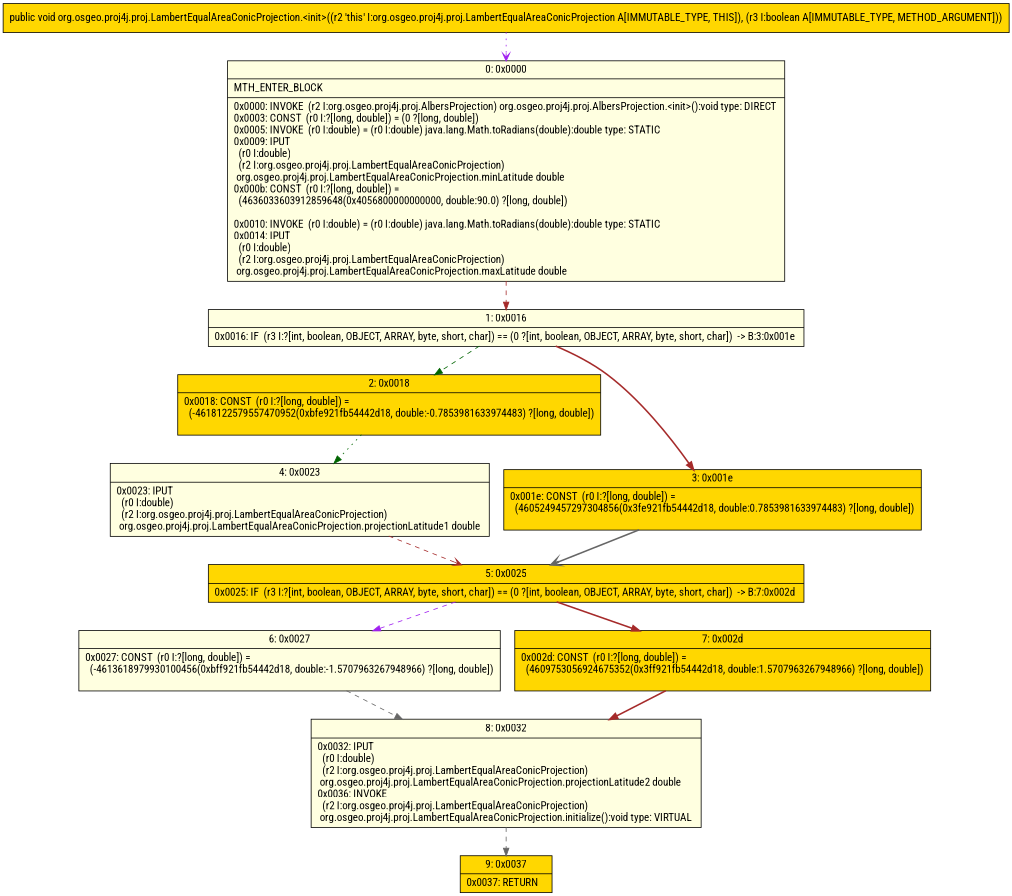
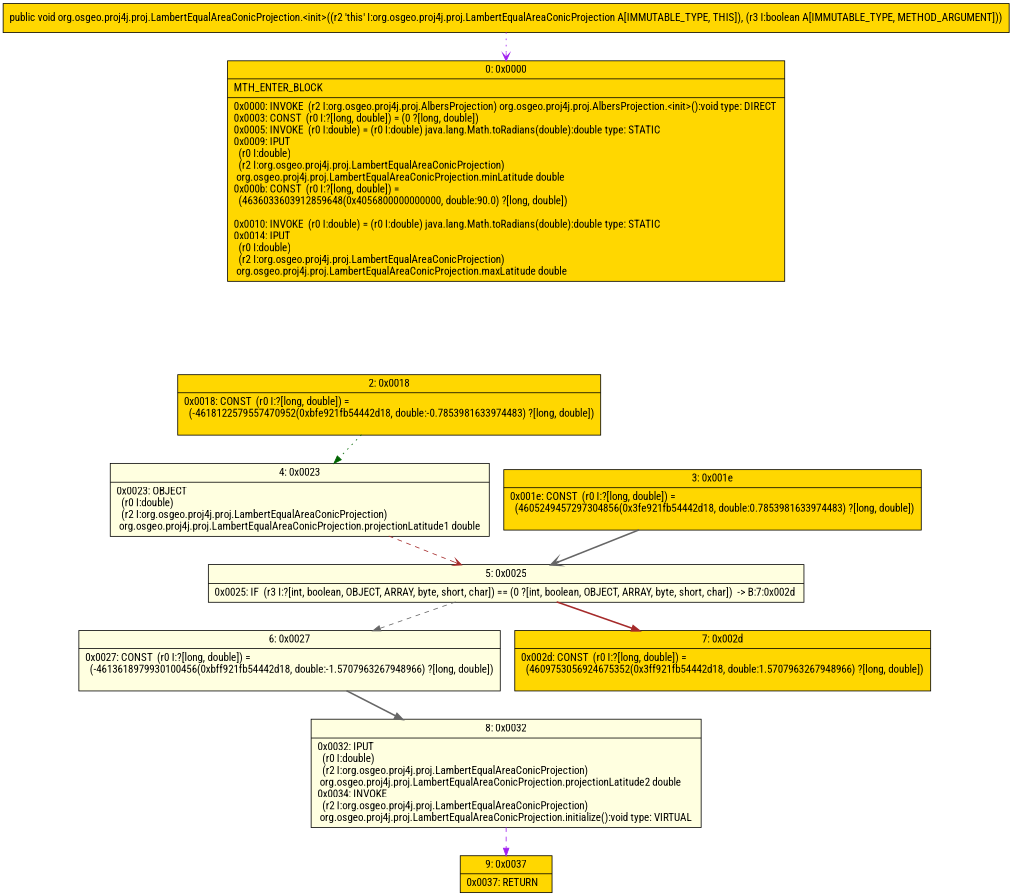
(506, 171) -> (506, 171)
(506, 328) -> none
(147, 491) -> (154, 491)
(506, 583) -> (506, 583)
(418, 615) -> (418, 615)
(371, 703) -> (371, 703)
(641, 703) -> none
(355, 794) -> (355, 794)
(506, 838) -> (506, 838)
